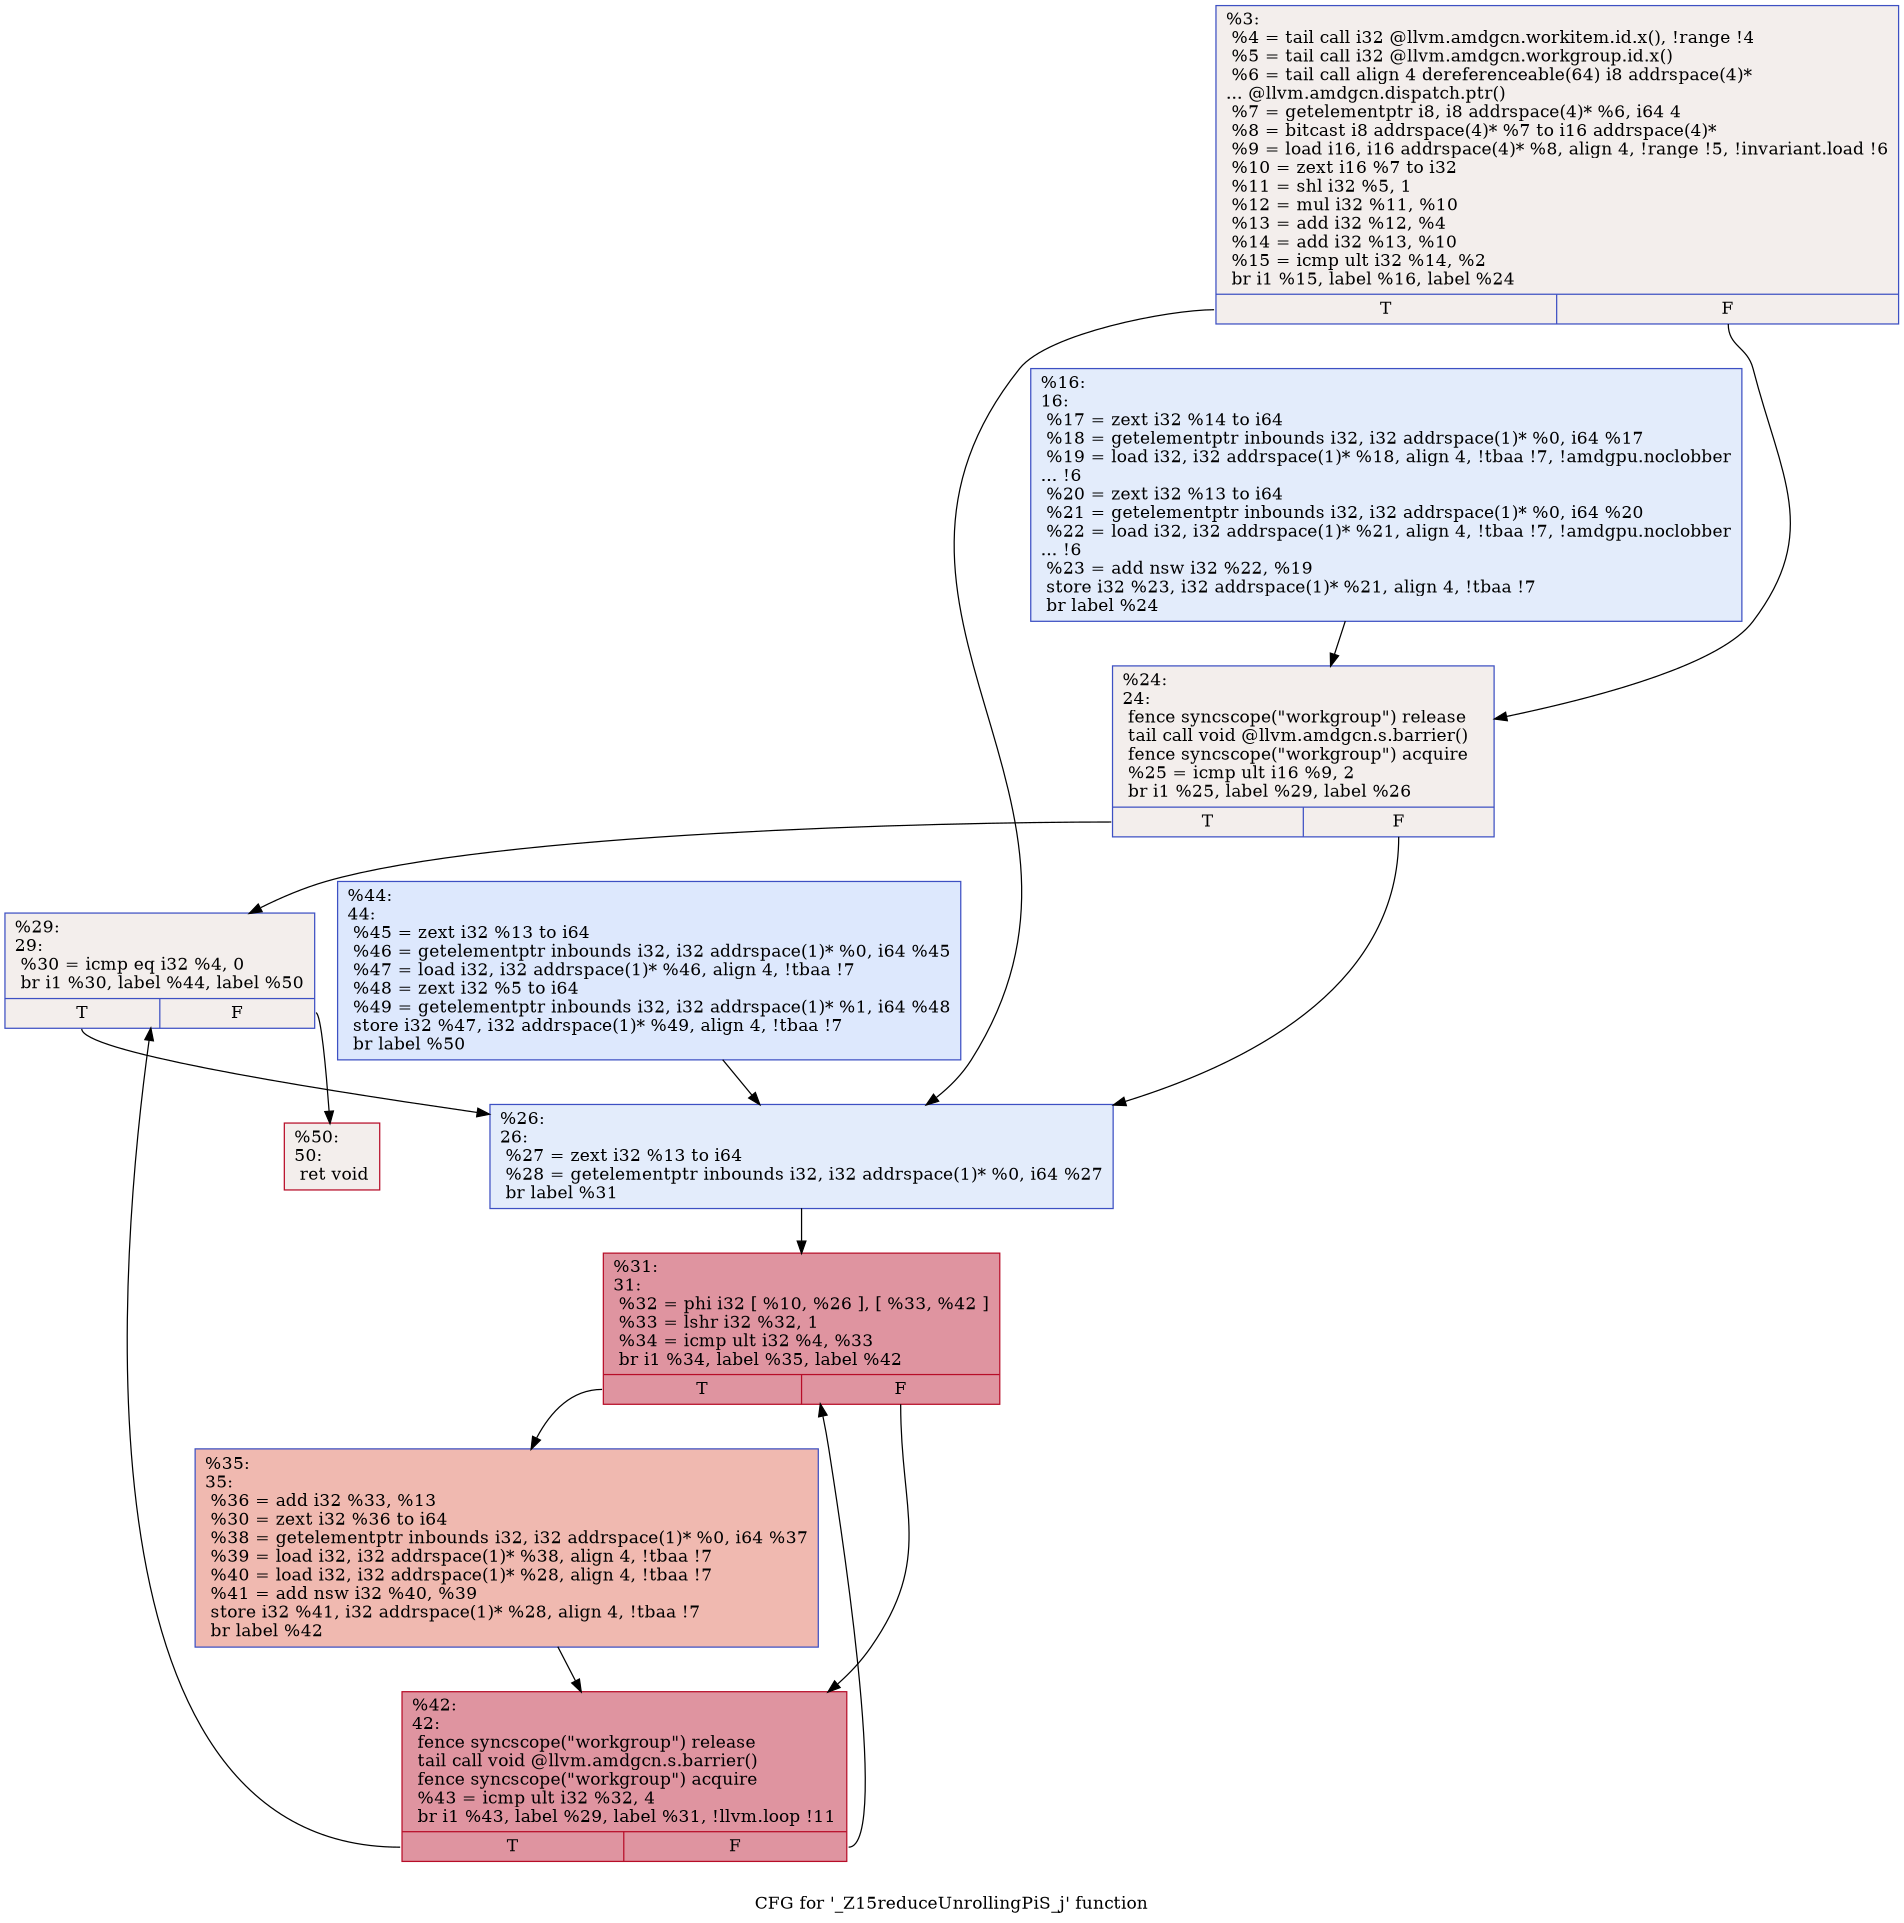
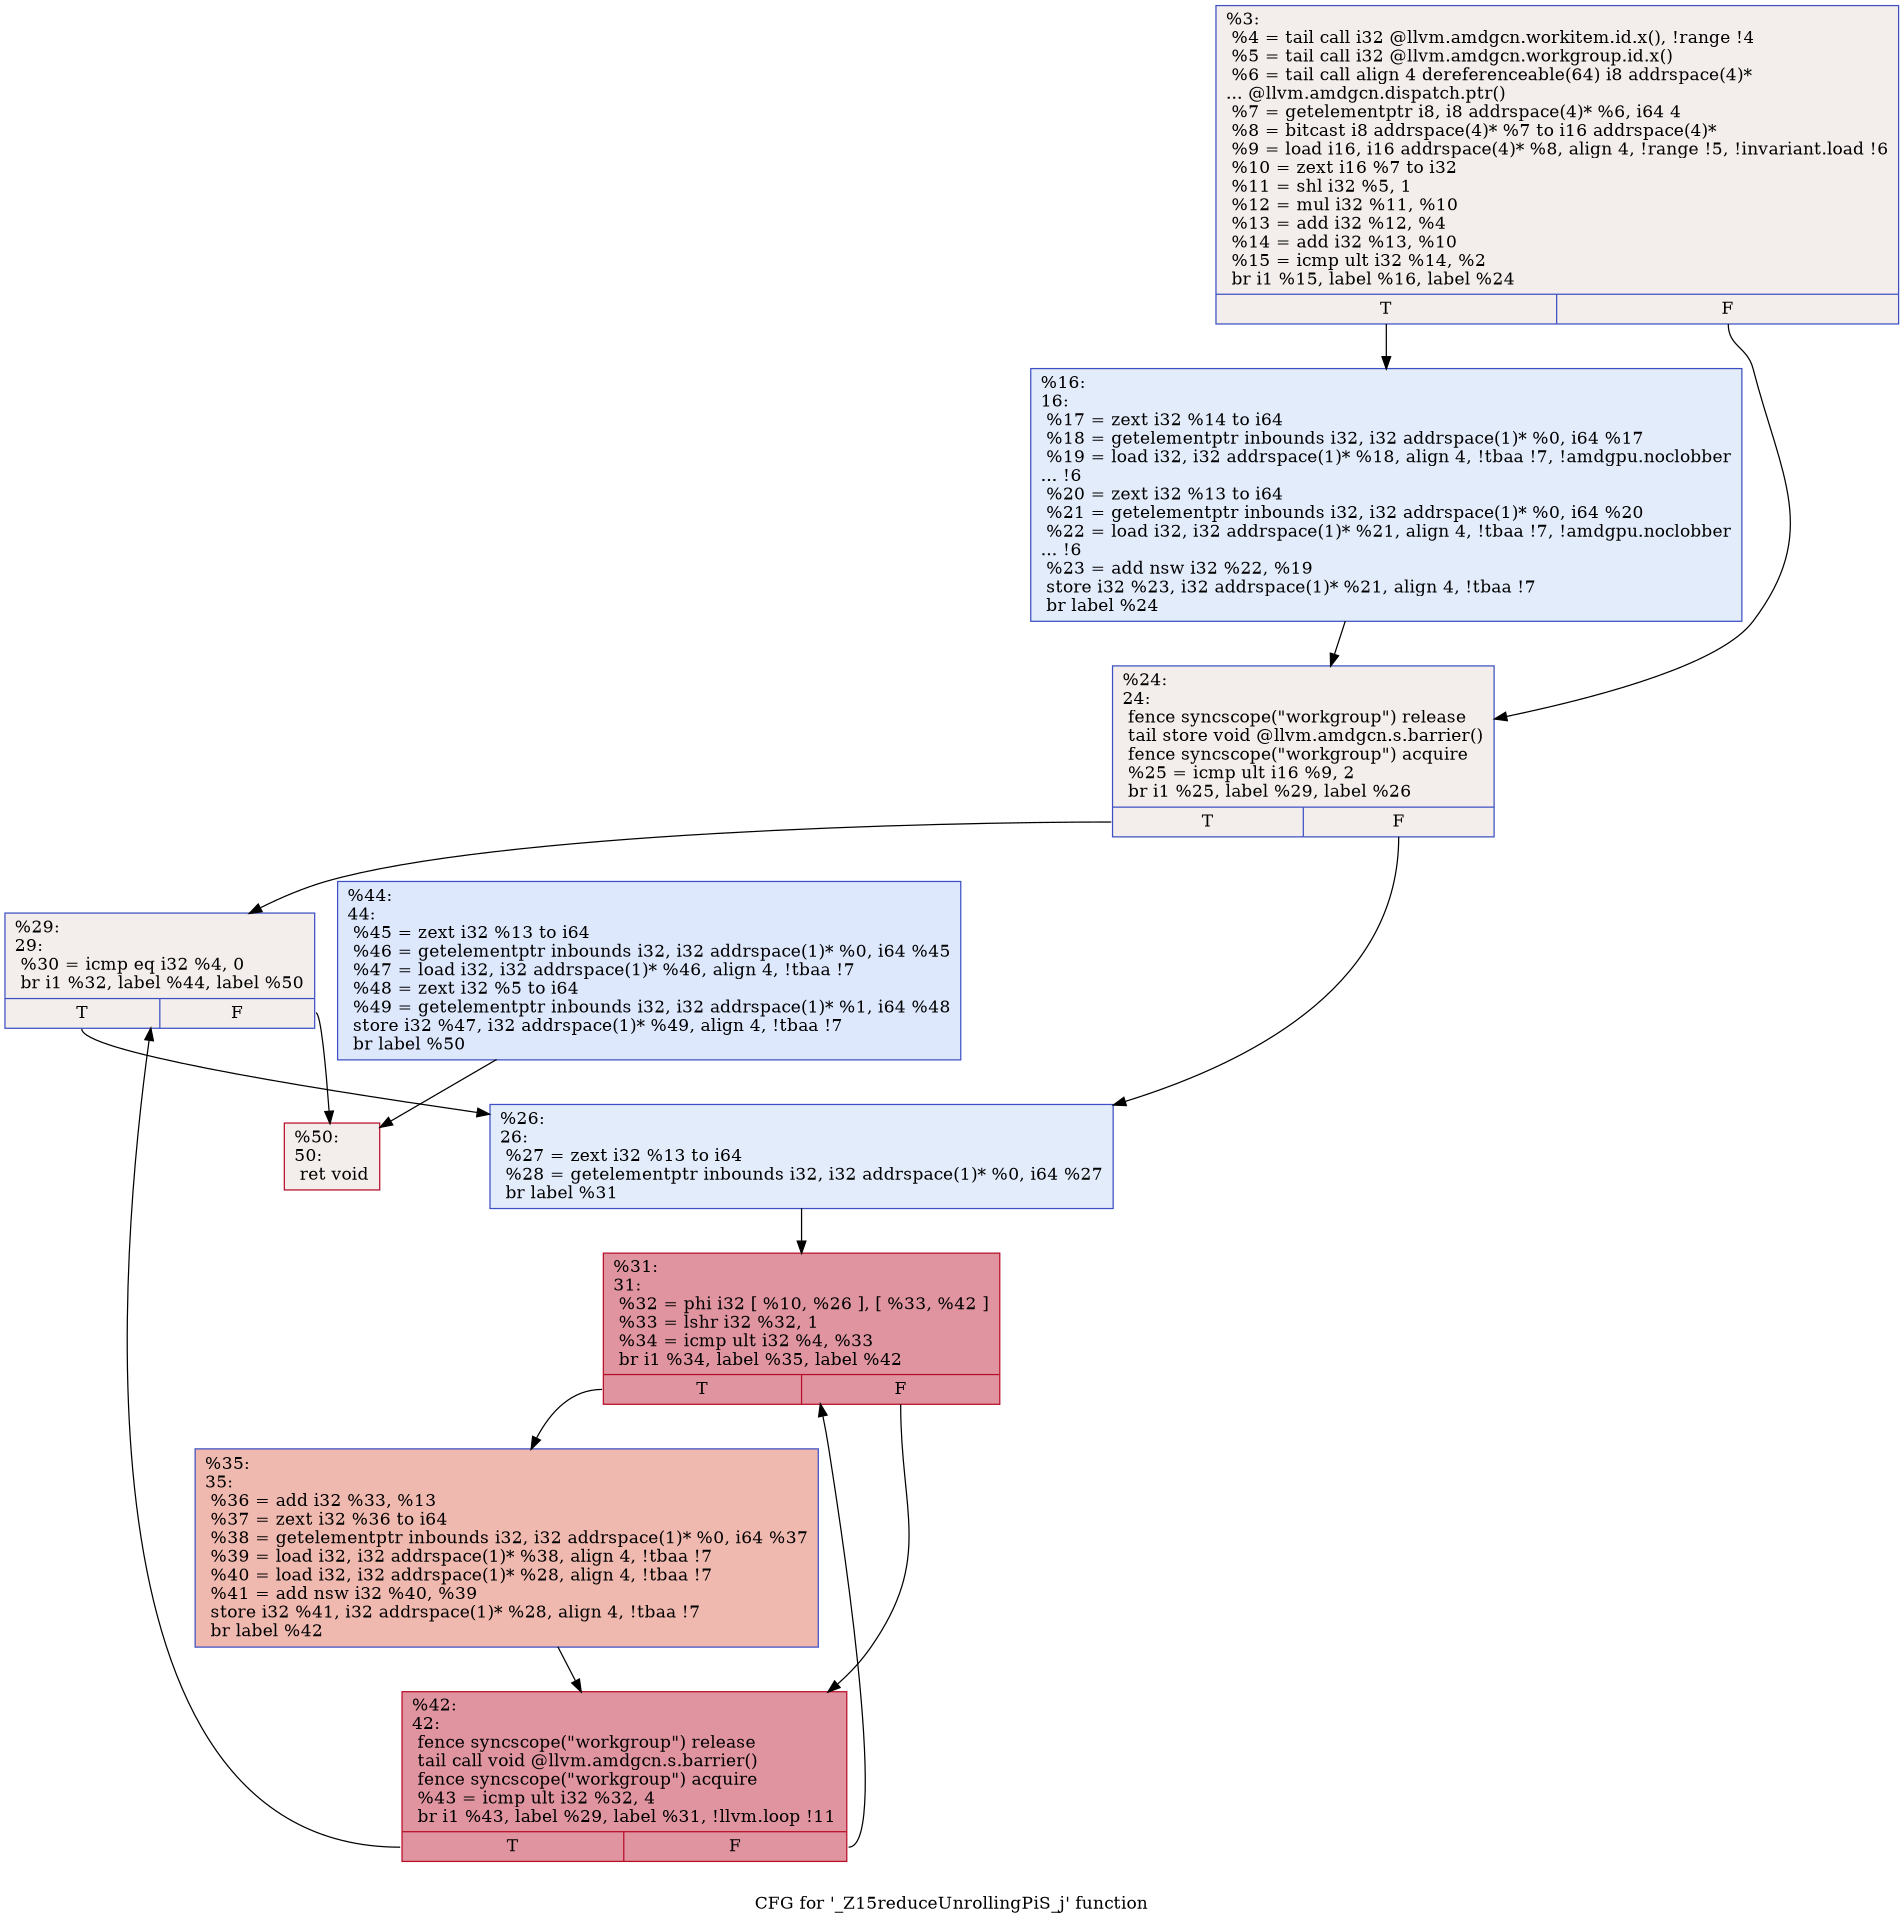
(967, 637) -> (1386, 340)
(1296, 736) -> (1303, 736)
(160, 983) -> (160, 983)
(737, 1077) -> (444, 1090)
(326, 1519) -> (326, 1519)
